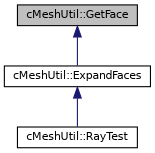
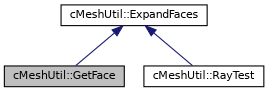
(77, 51) -> (95, 49)
